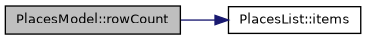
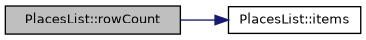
(93, 20) -> (93, 20)
